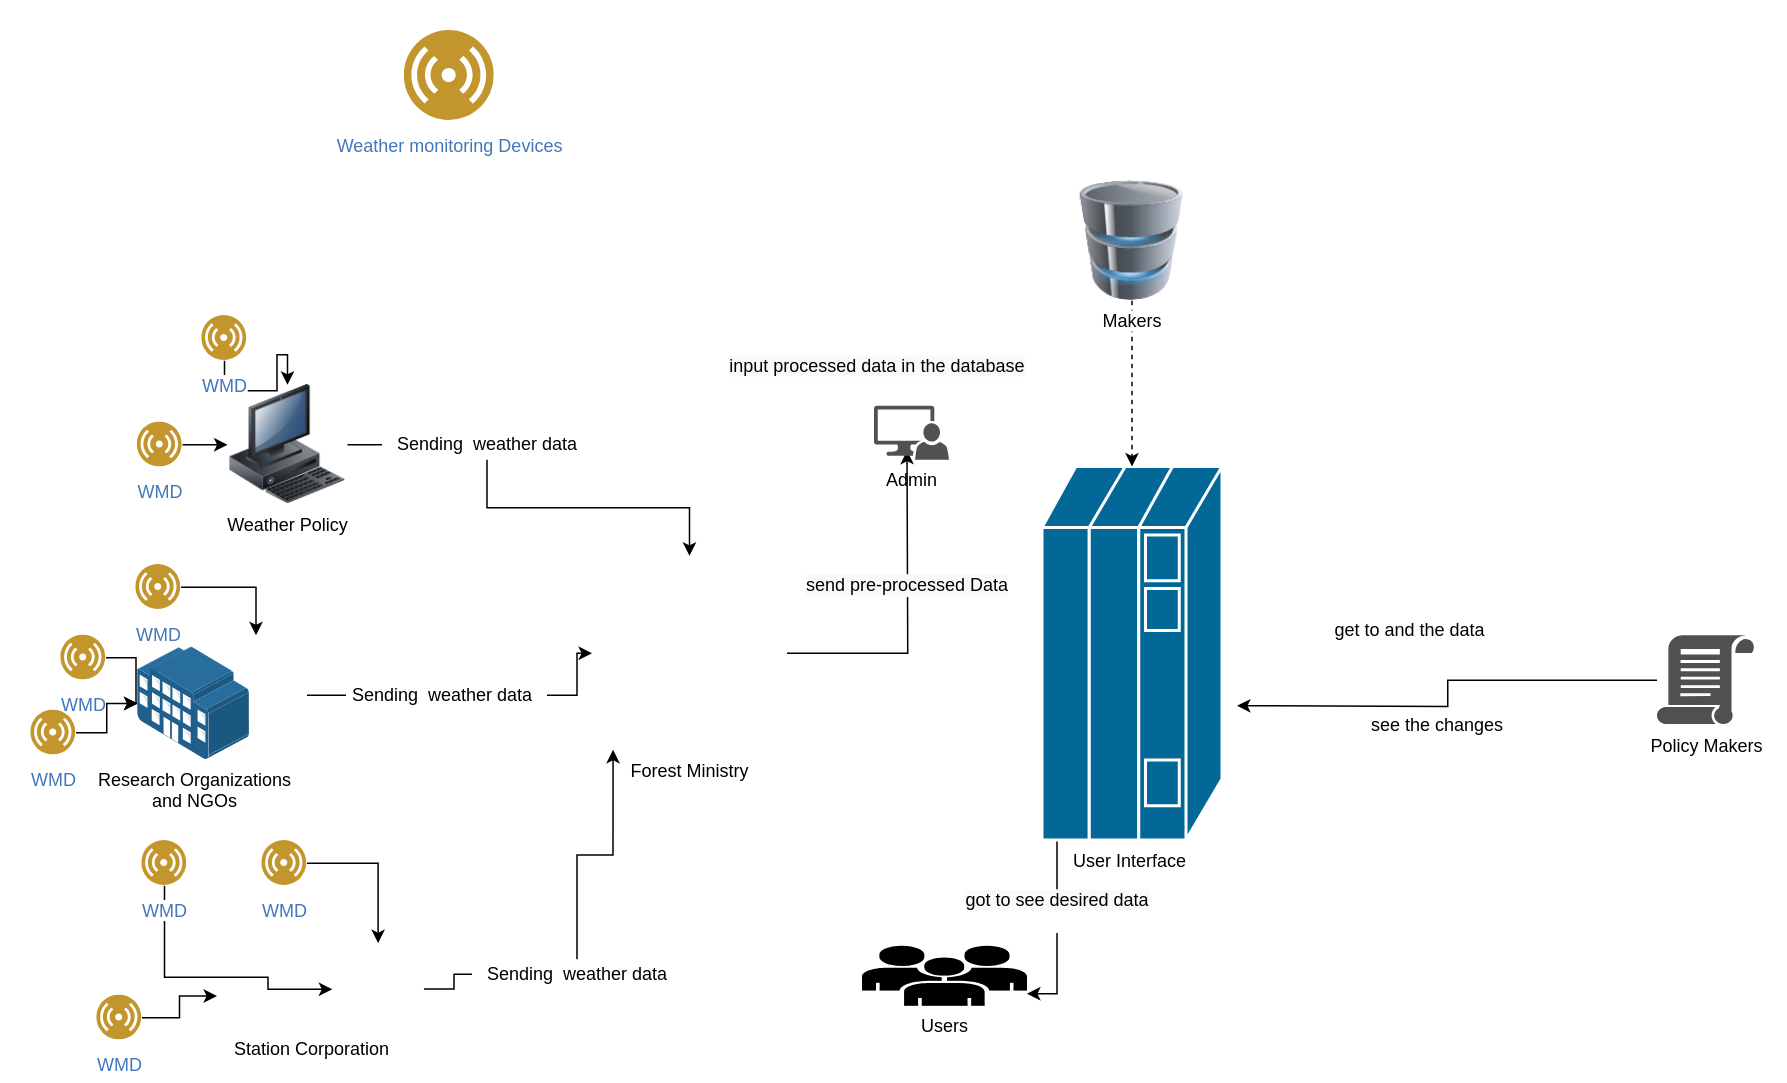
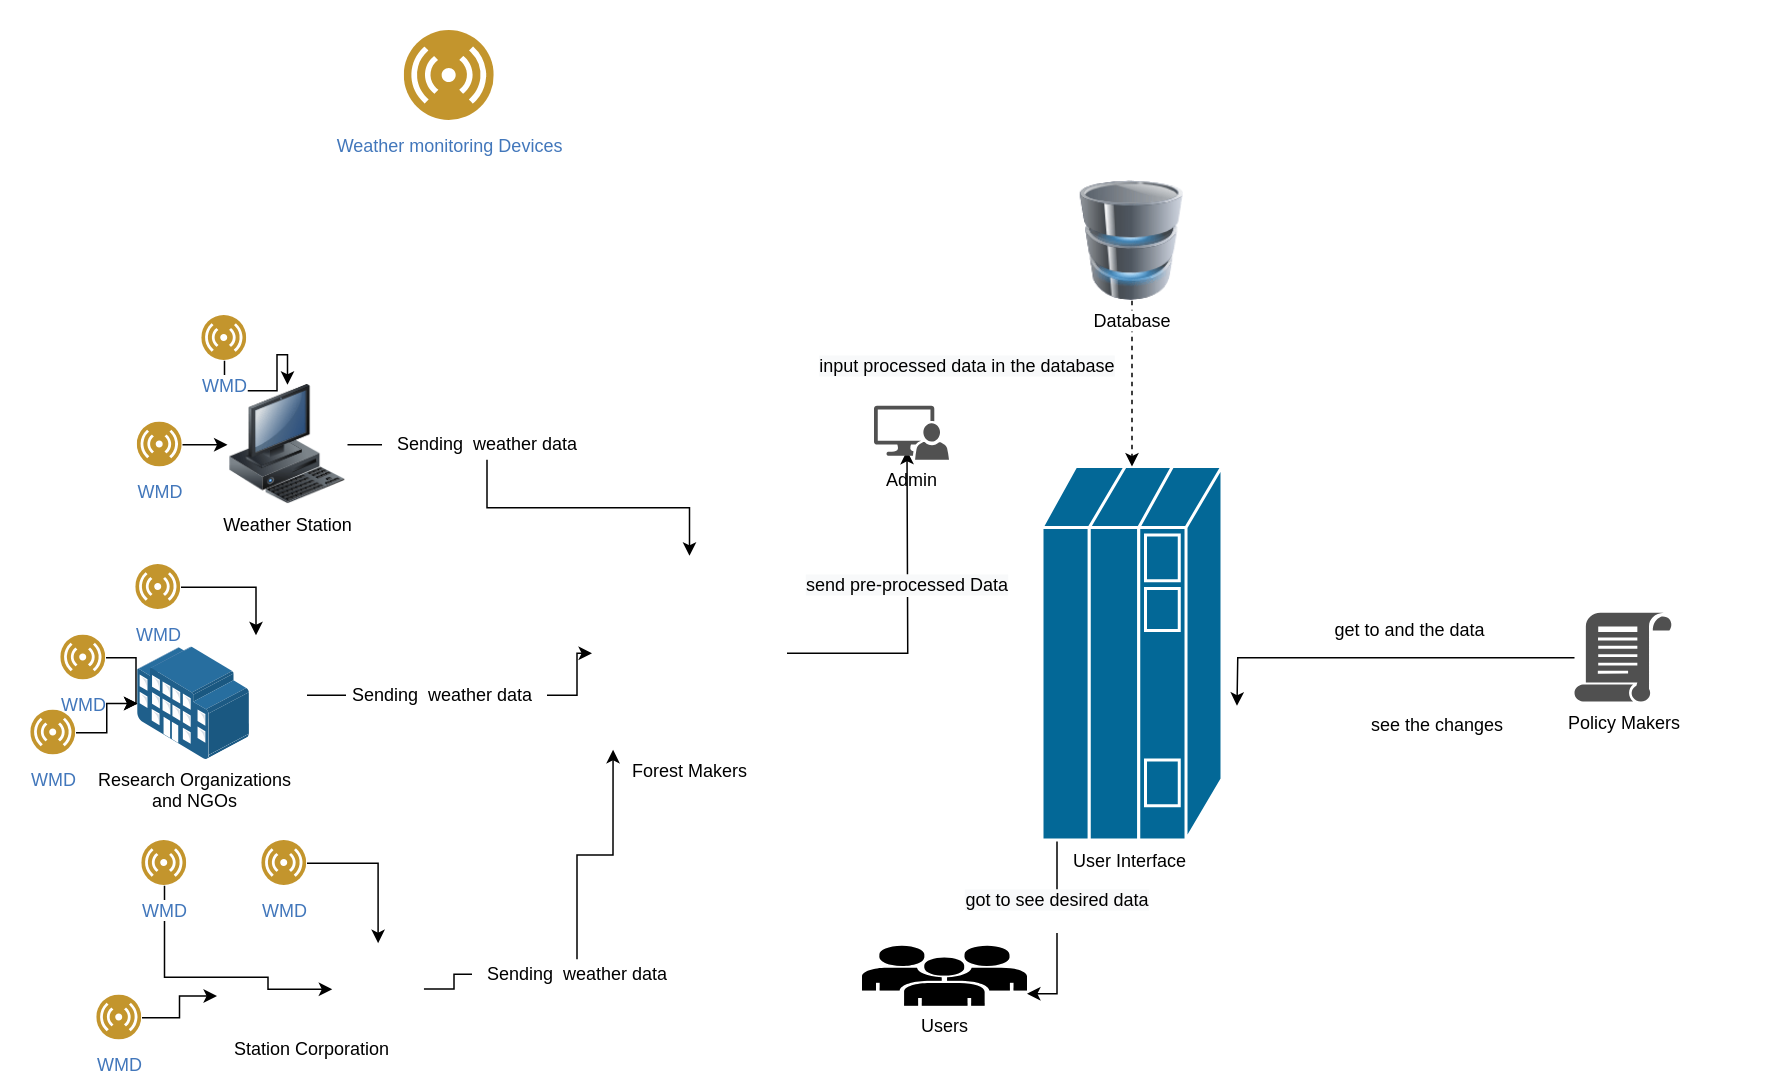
(1133, 322) -> (1133, 322)
(892, 368) -> (982, 368)
(288, 526) -> (288, 526)
(1706, 680) -> (1623, 658)
(690, 772) -> (690, 772)
